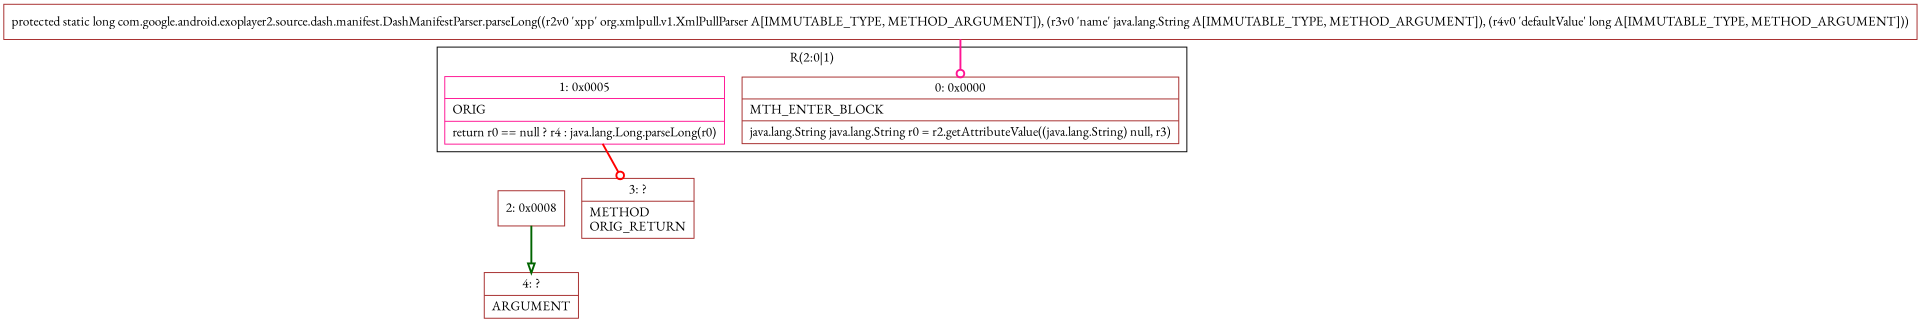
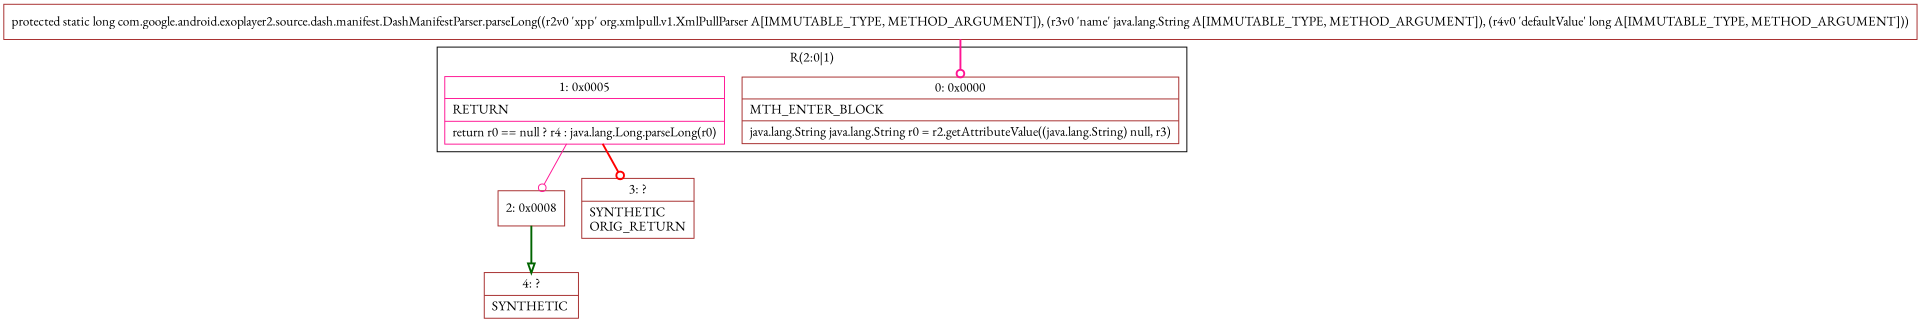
(470, 109) -> (481, 109)
none -> (555, 164)
(620, 212) -> (627, 212)
(531, 306) -> (530, 306)
